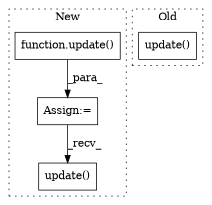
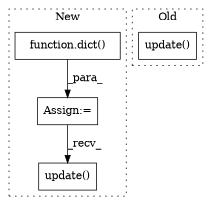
(68, 46) -> (68, 46)
